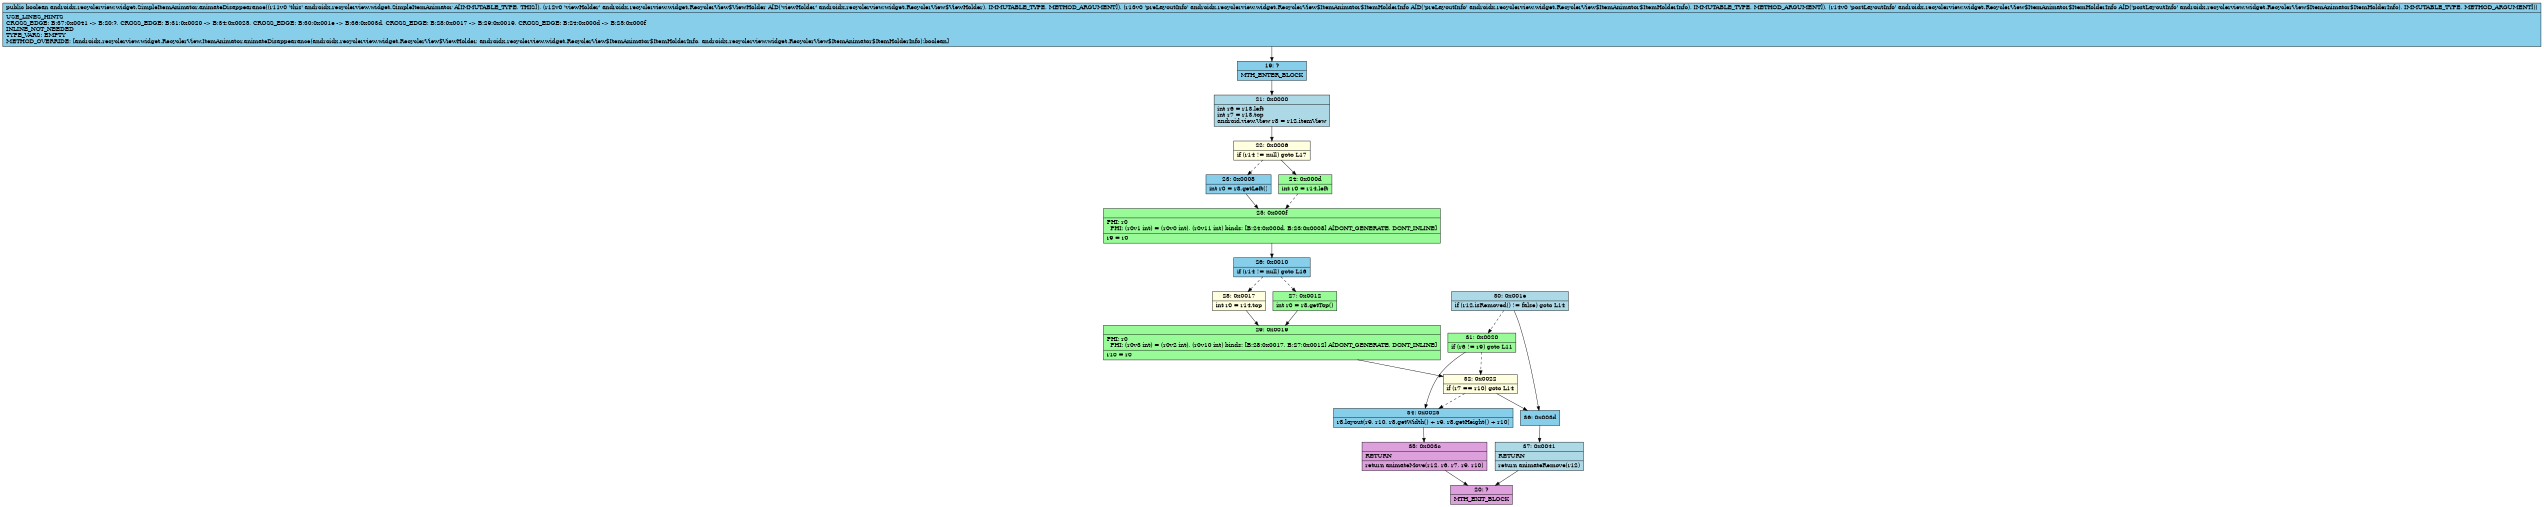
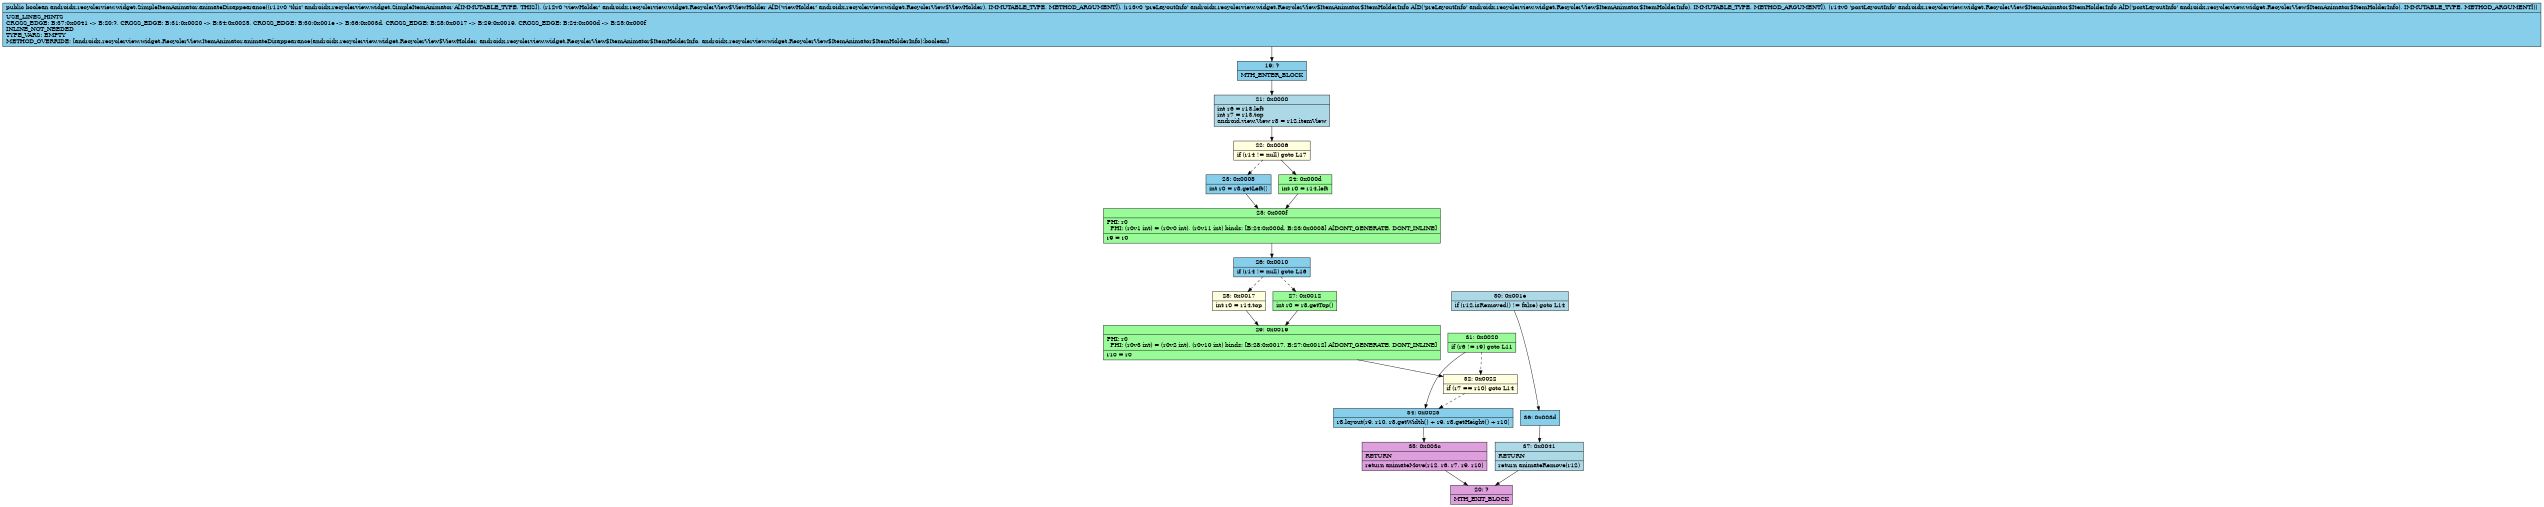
(1293, 200) -> (1293, 200)
(1497, 320) -> none
(1510, 401) -> none
